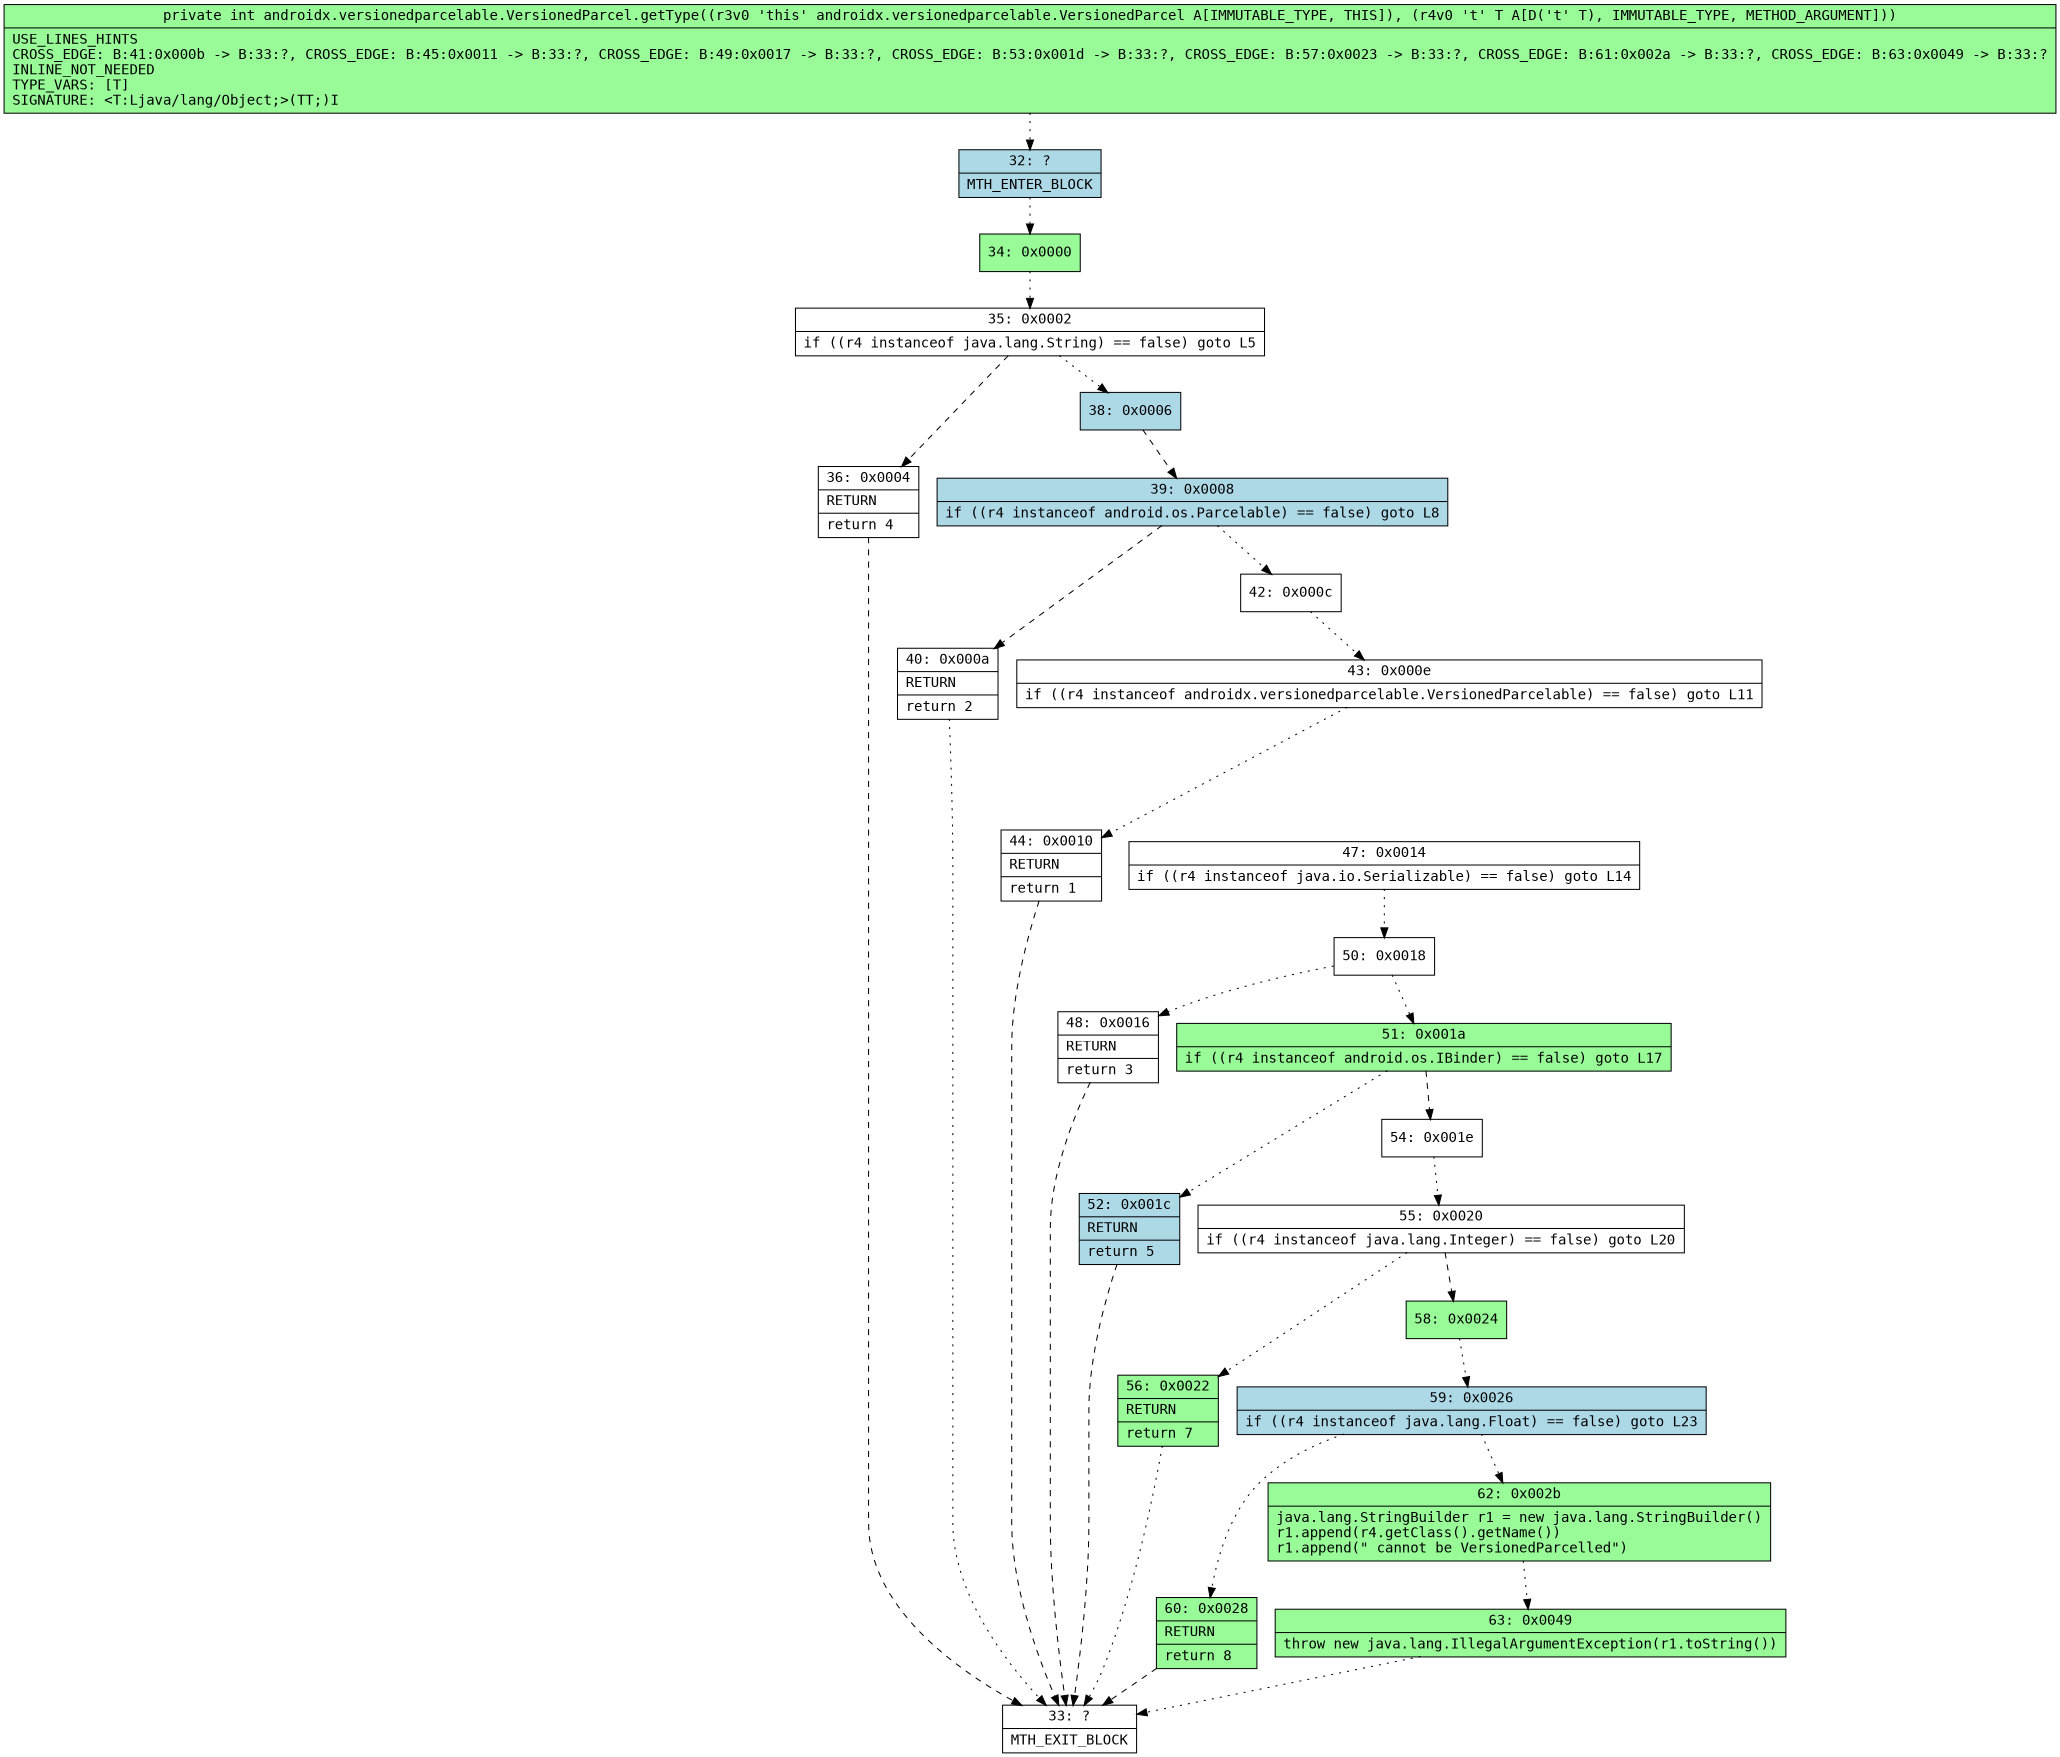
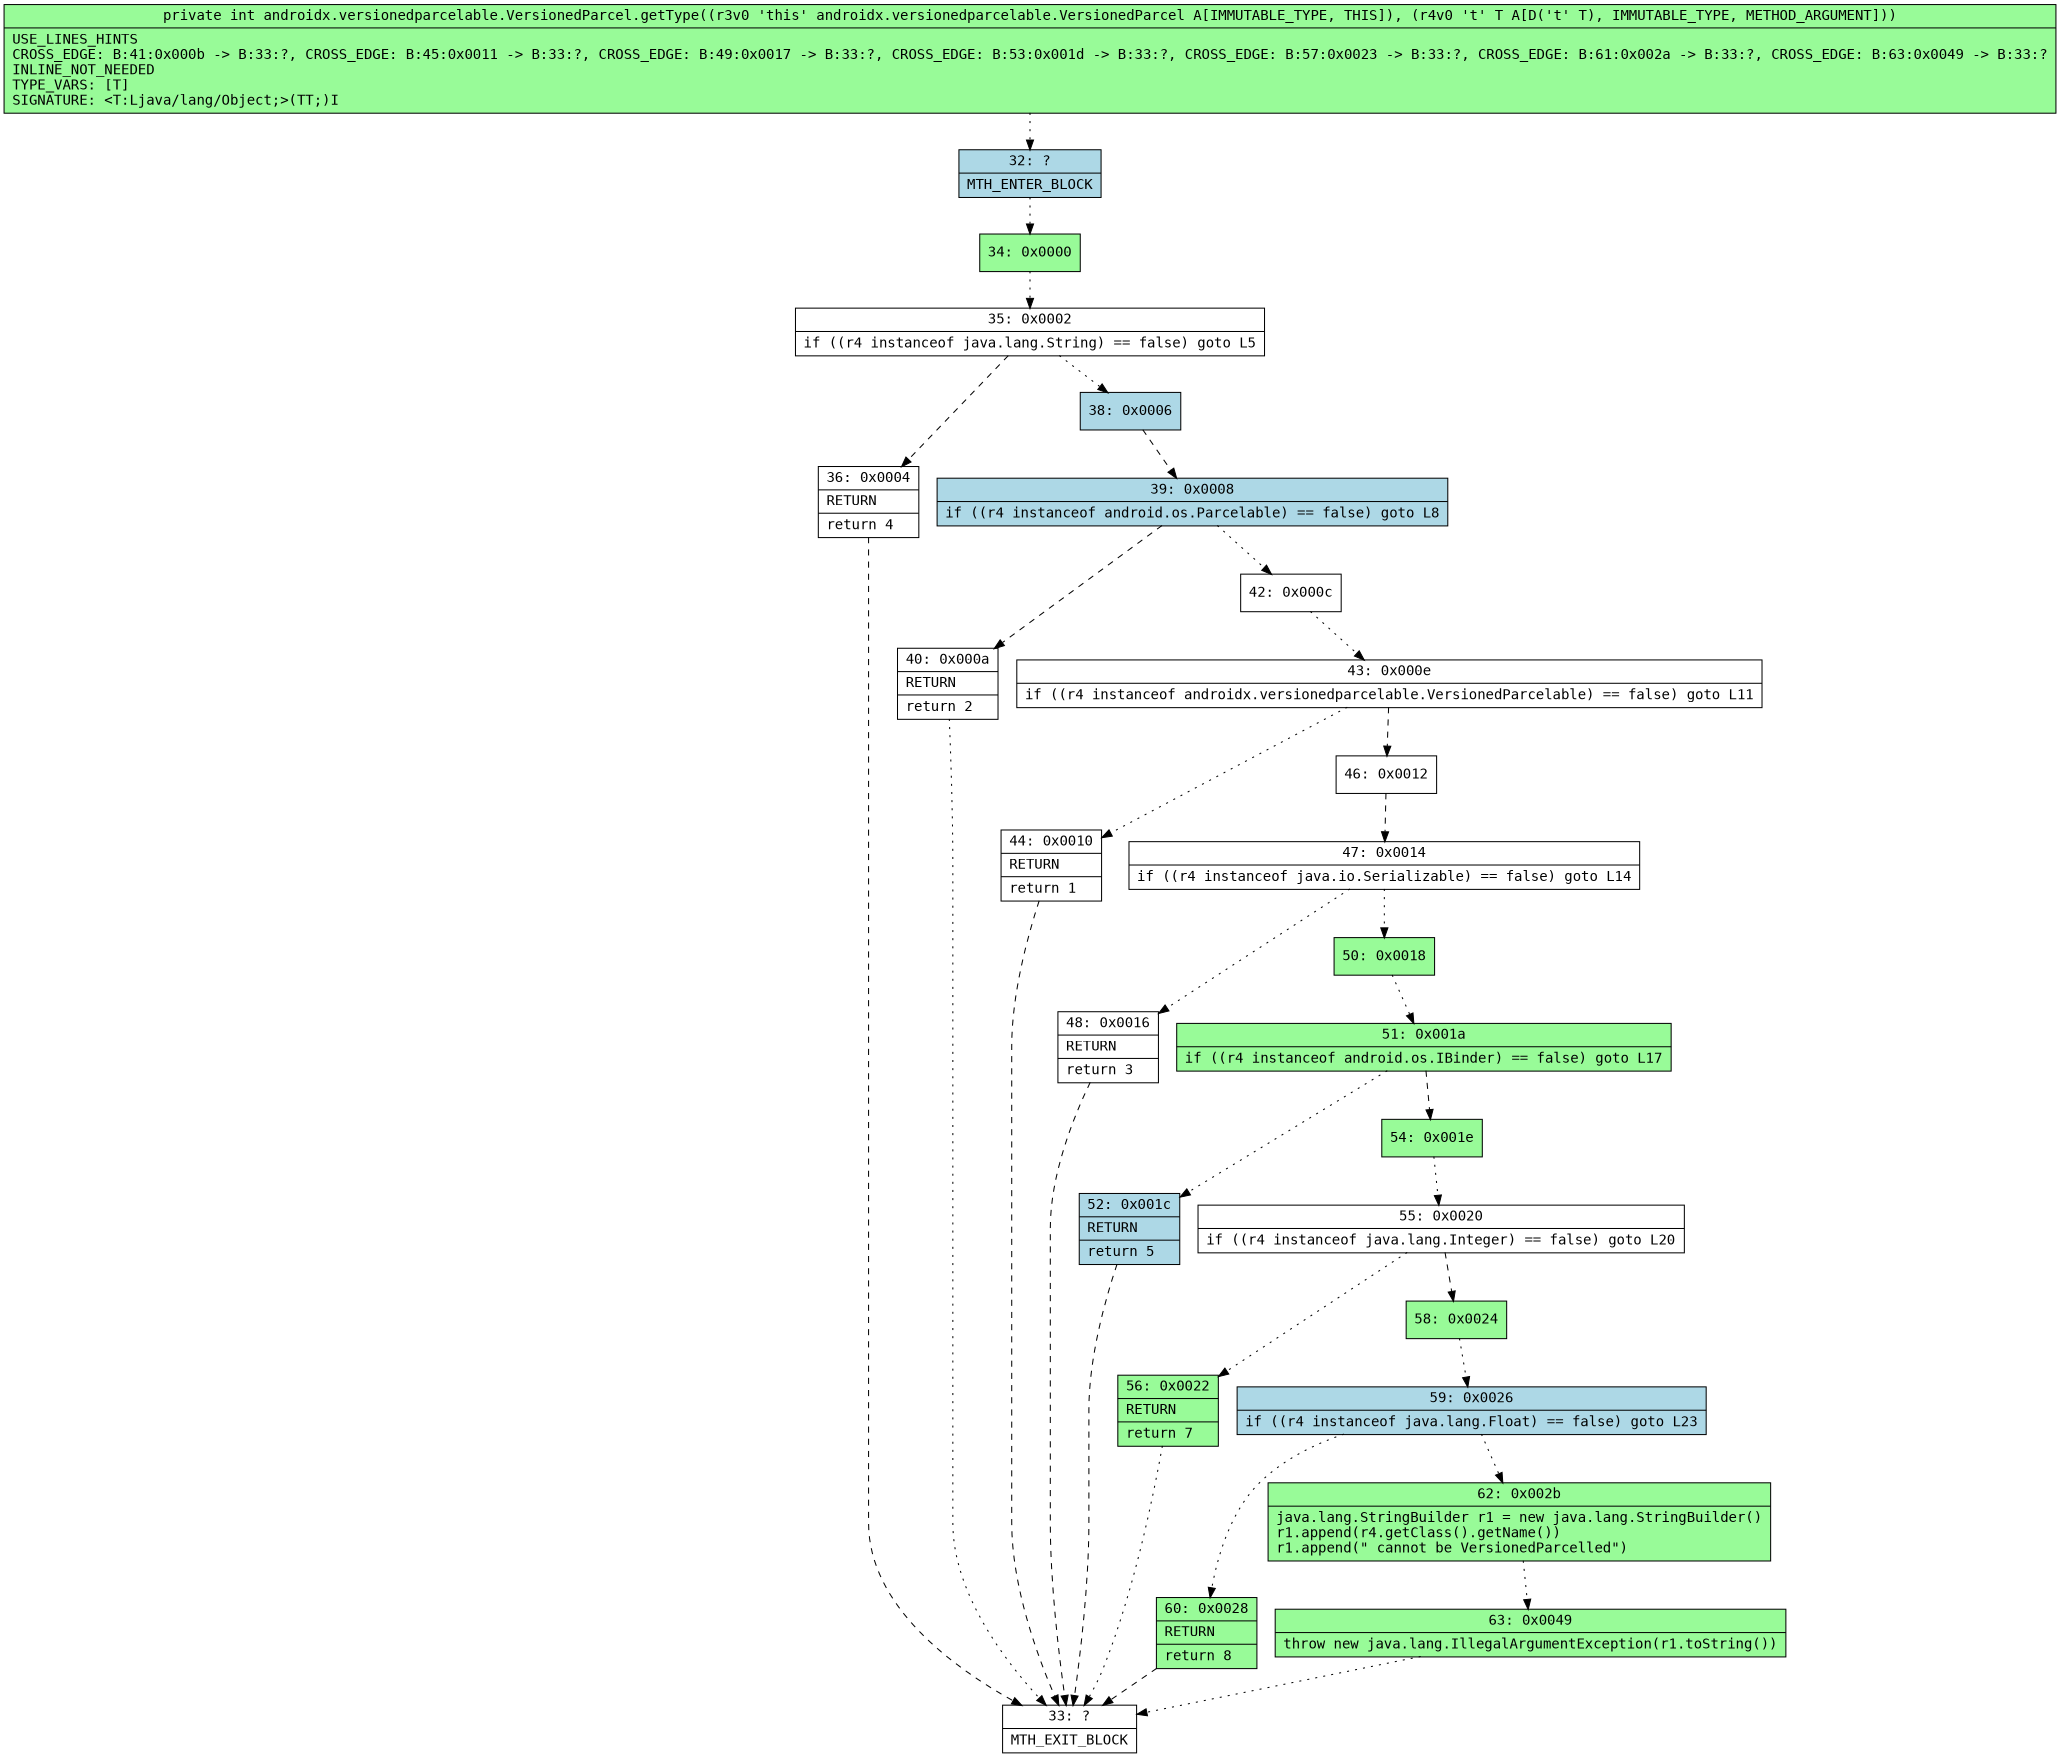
none -> (1386, 775)
(1384, 956) -> (1384, 956)
(1250, 985) -> (1259, 948)
(1432, 1138) -> (1432, 1138)
